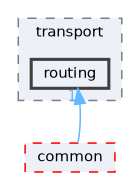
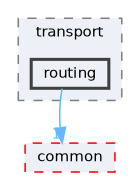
(80, 124) -> (60, 110)
